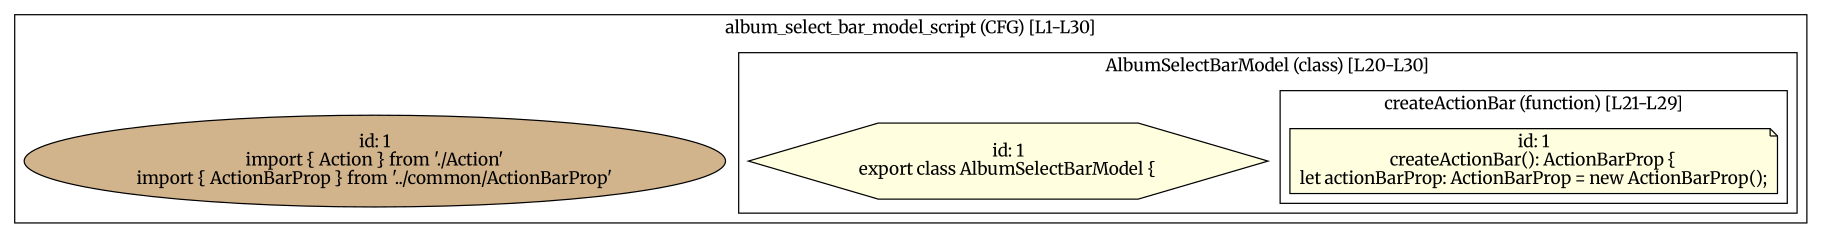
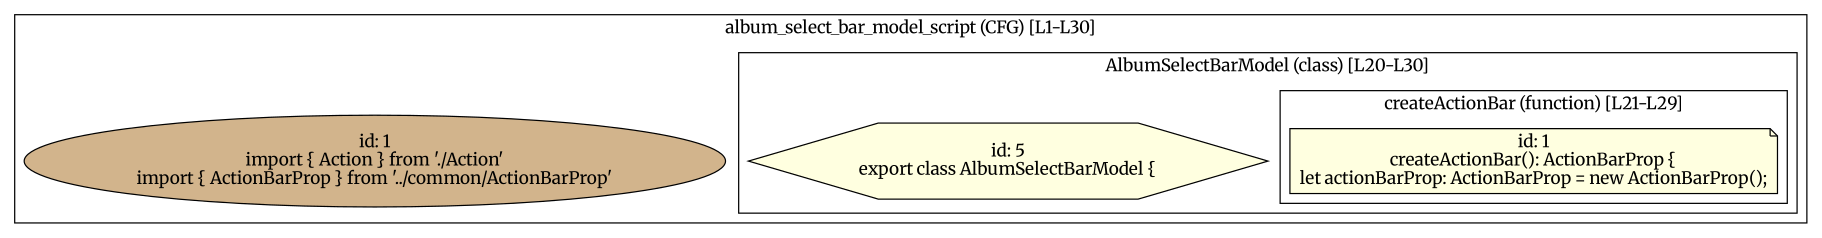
(1008, 161) -> (1008, 161)
